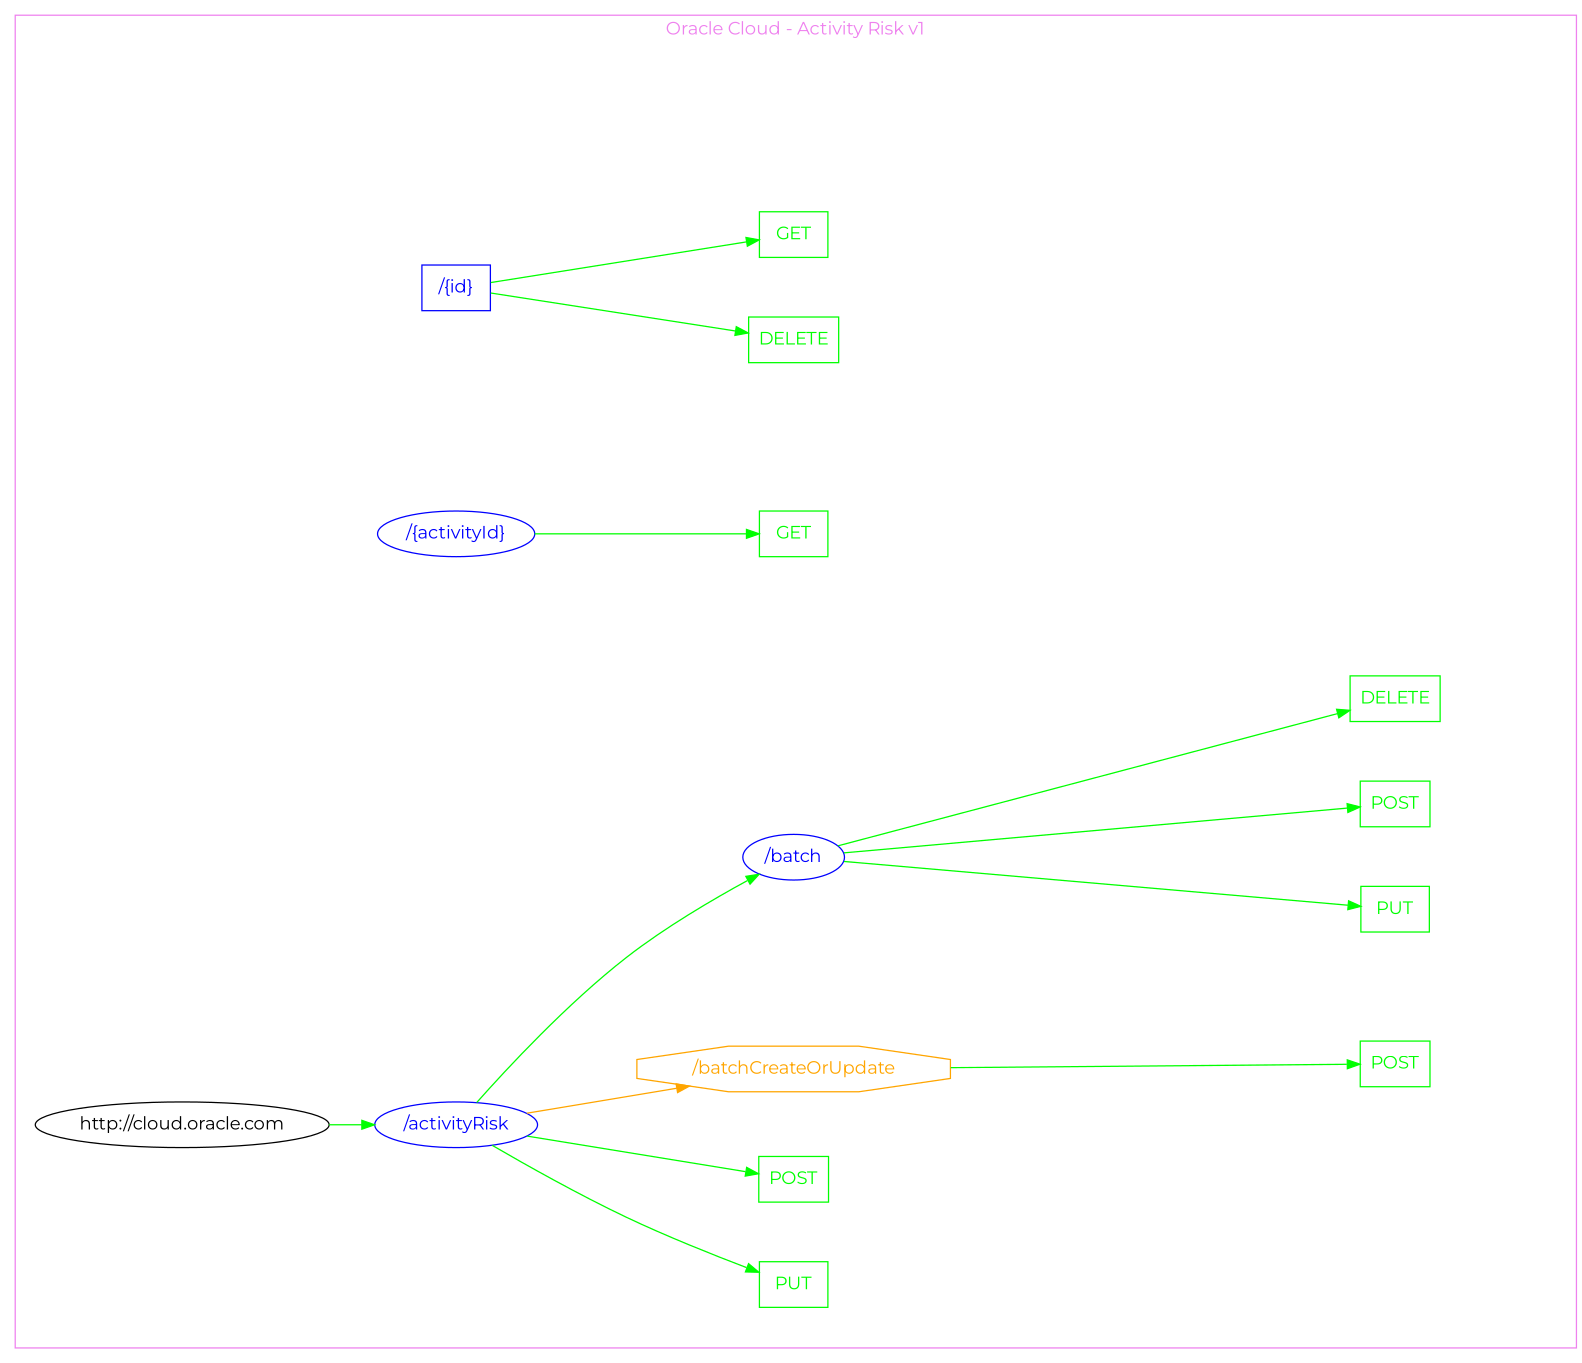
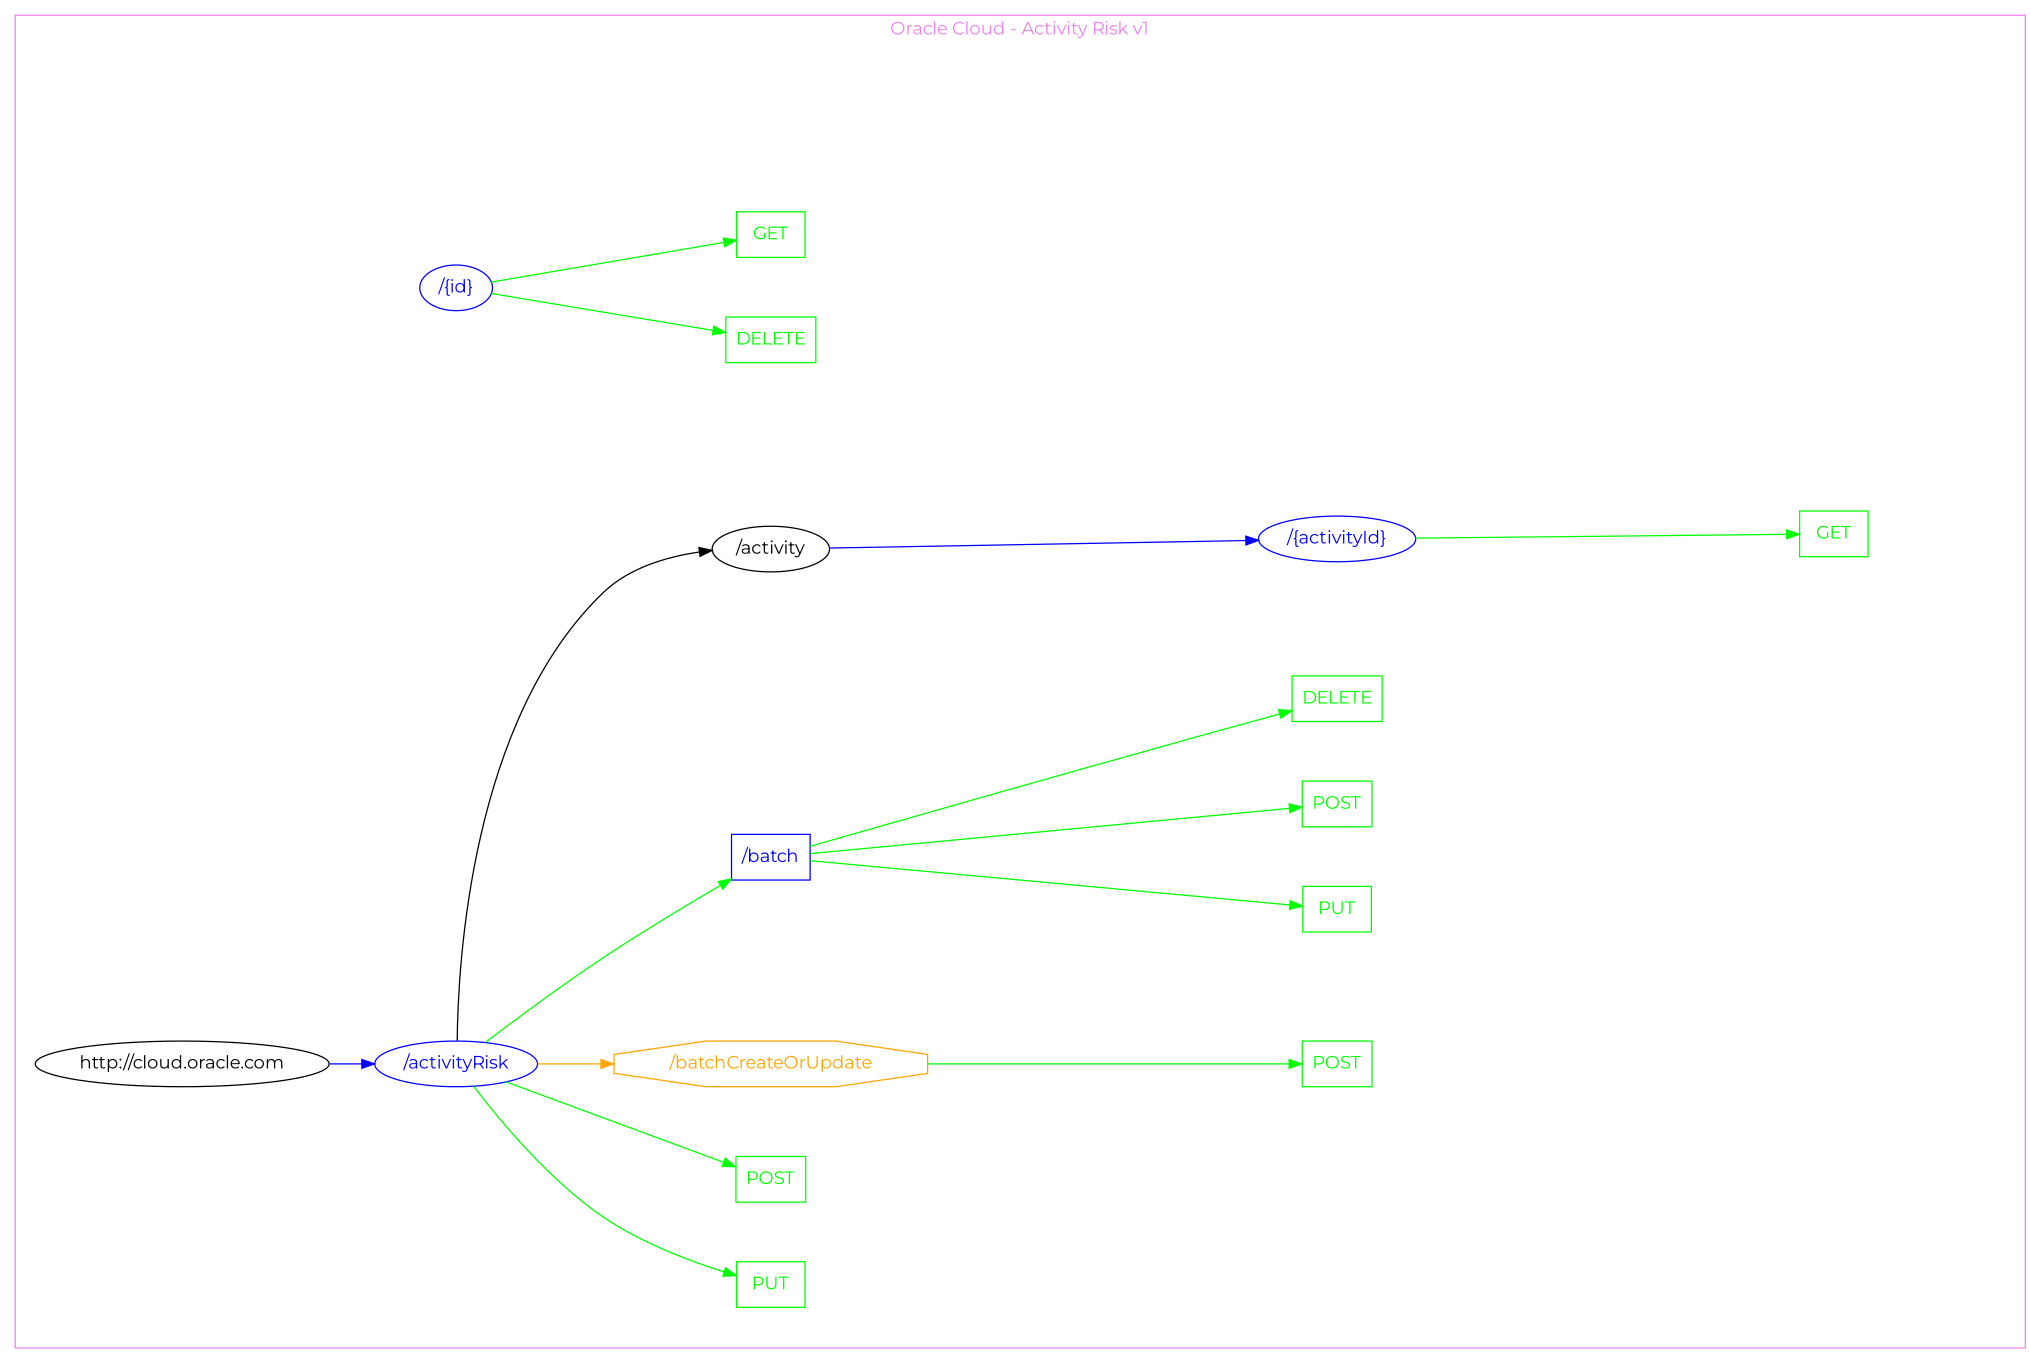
(456, 288) -> (456, 288)
none -> (771, 549)
(794, 857) -> (771, 857)
(340, 1125) -> (345, 1064)
